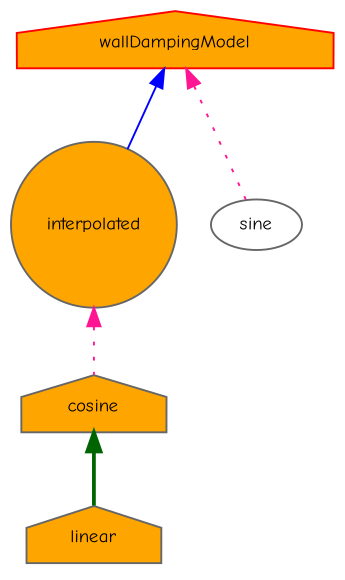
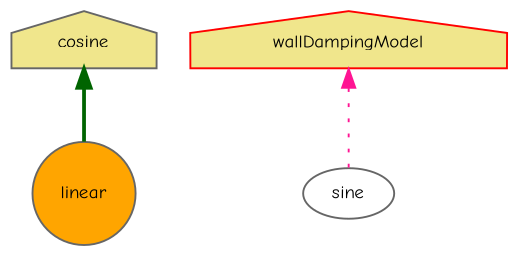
(175, 43) -> (349, 43)
(94, 225) -> none
(94, 407) -> (84, 43)
(94, 538) -> (84, 193)
